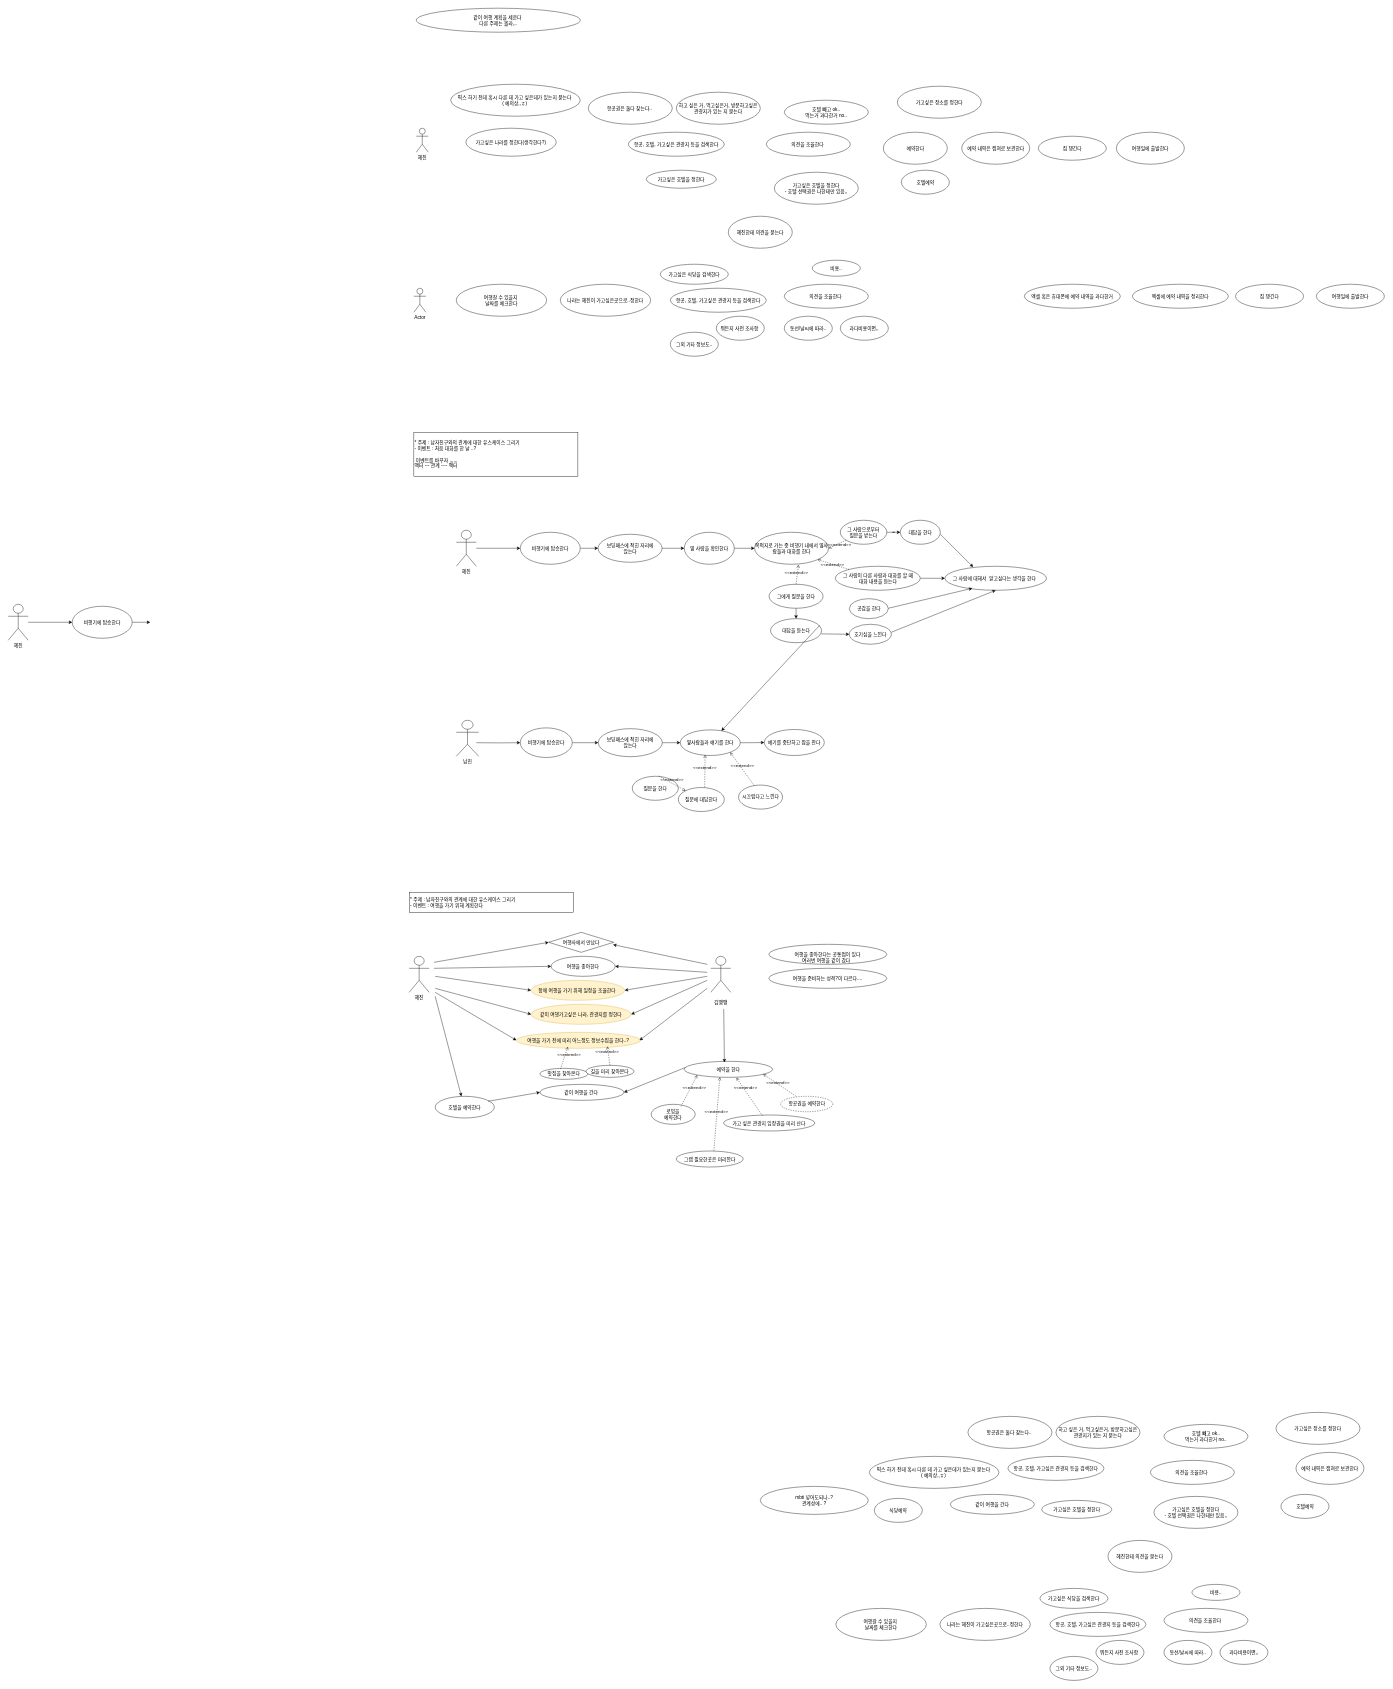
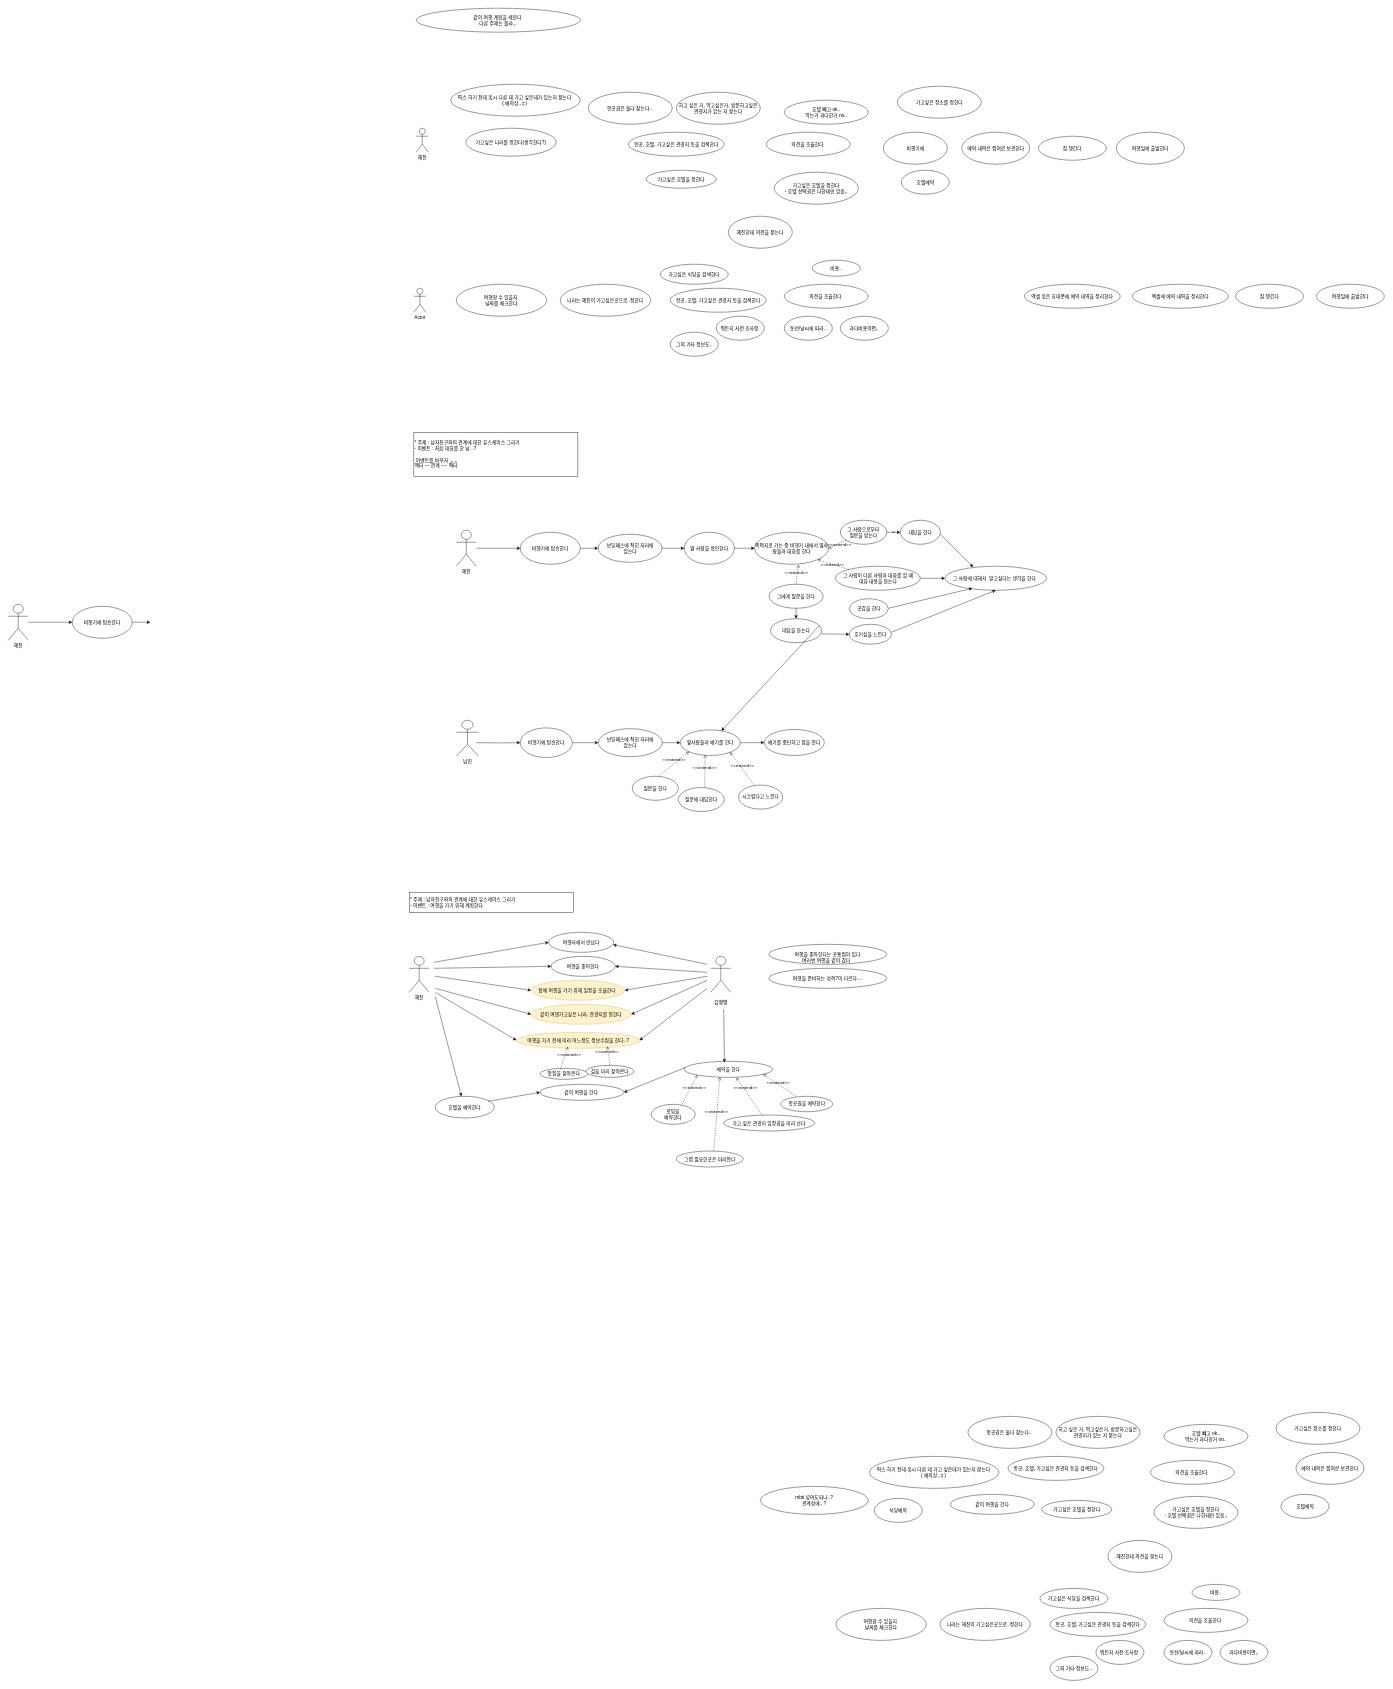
(915, 148) -> (915, 148)
(1072, 296) -> (1072, 296)
(665, 779) -> (678, 760)
(581, 942) -> (581, 942)
(807, 1104) -> (807, 1104)
